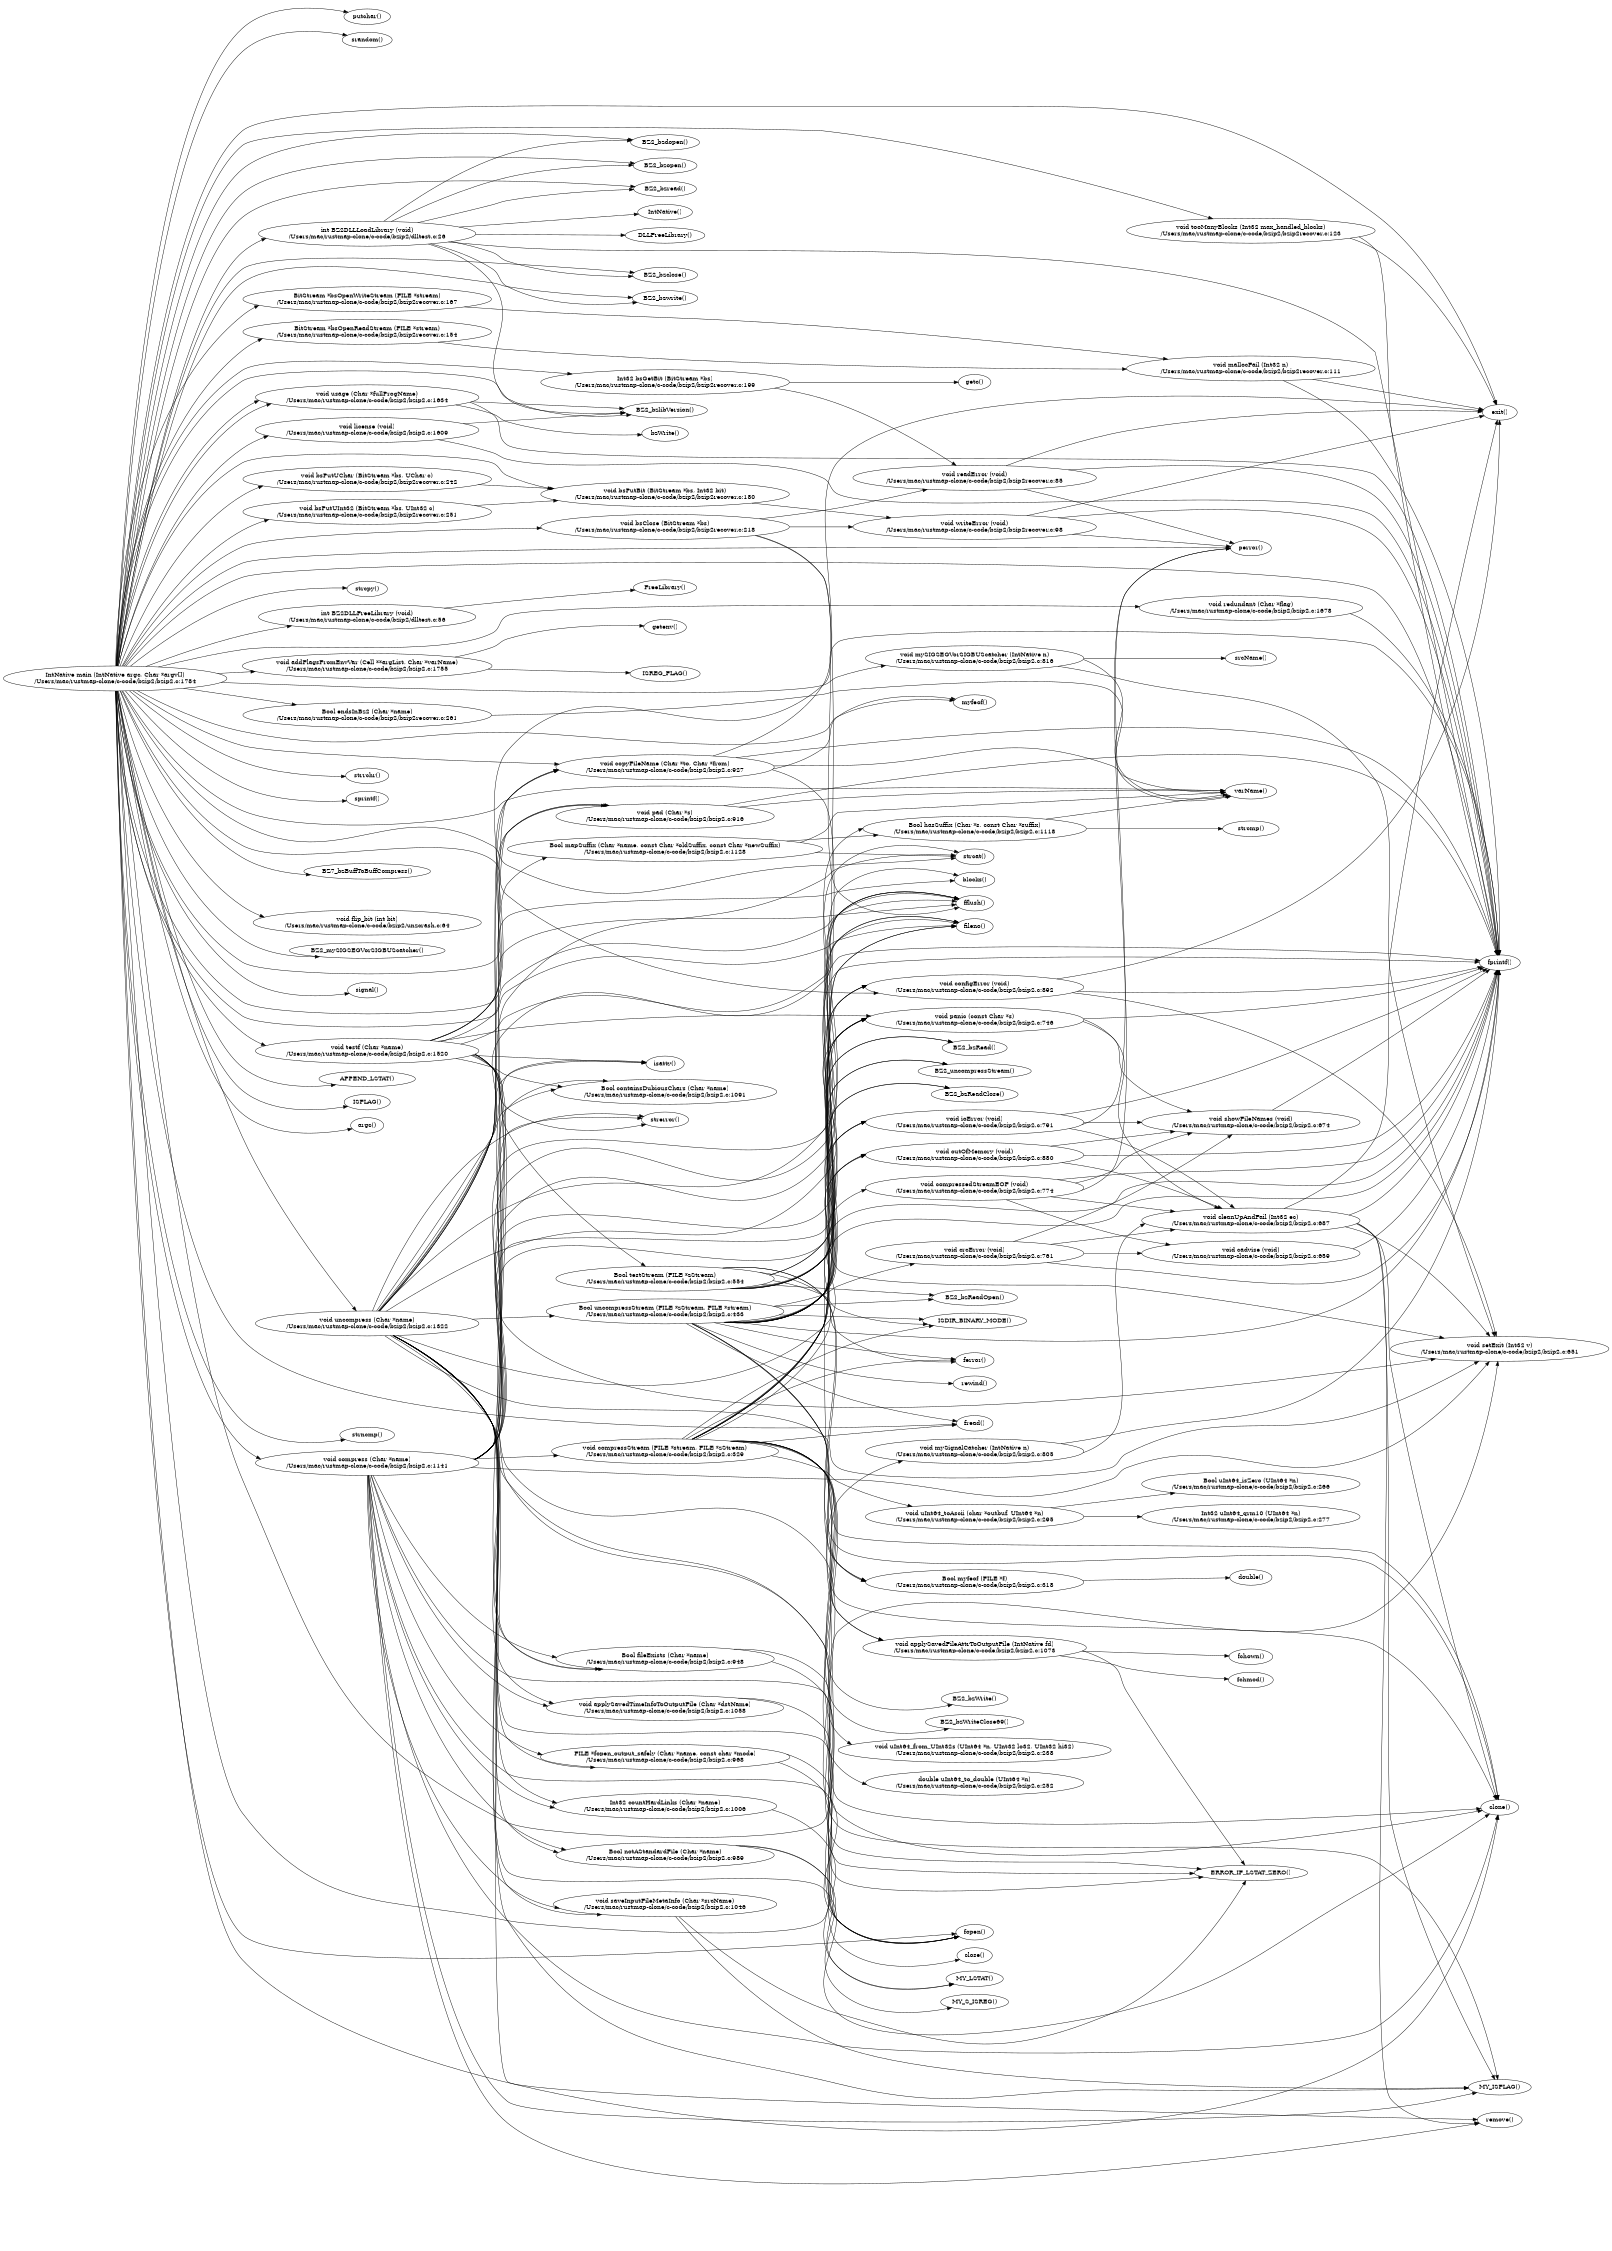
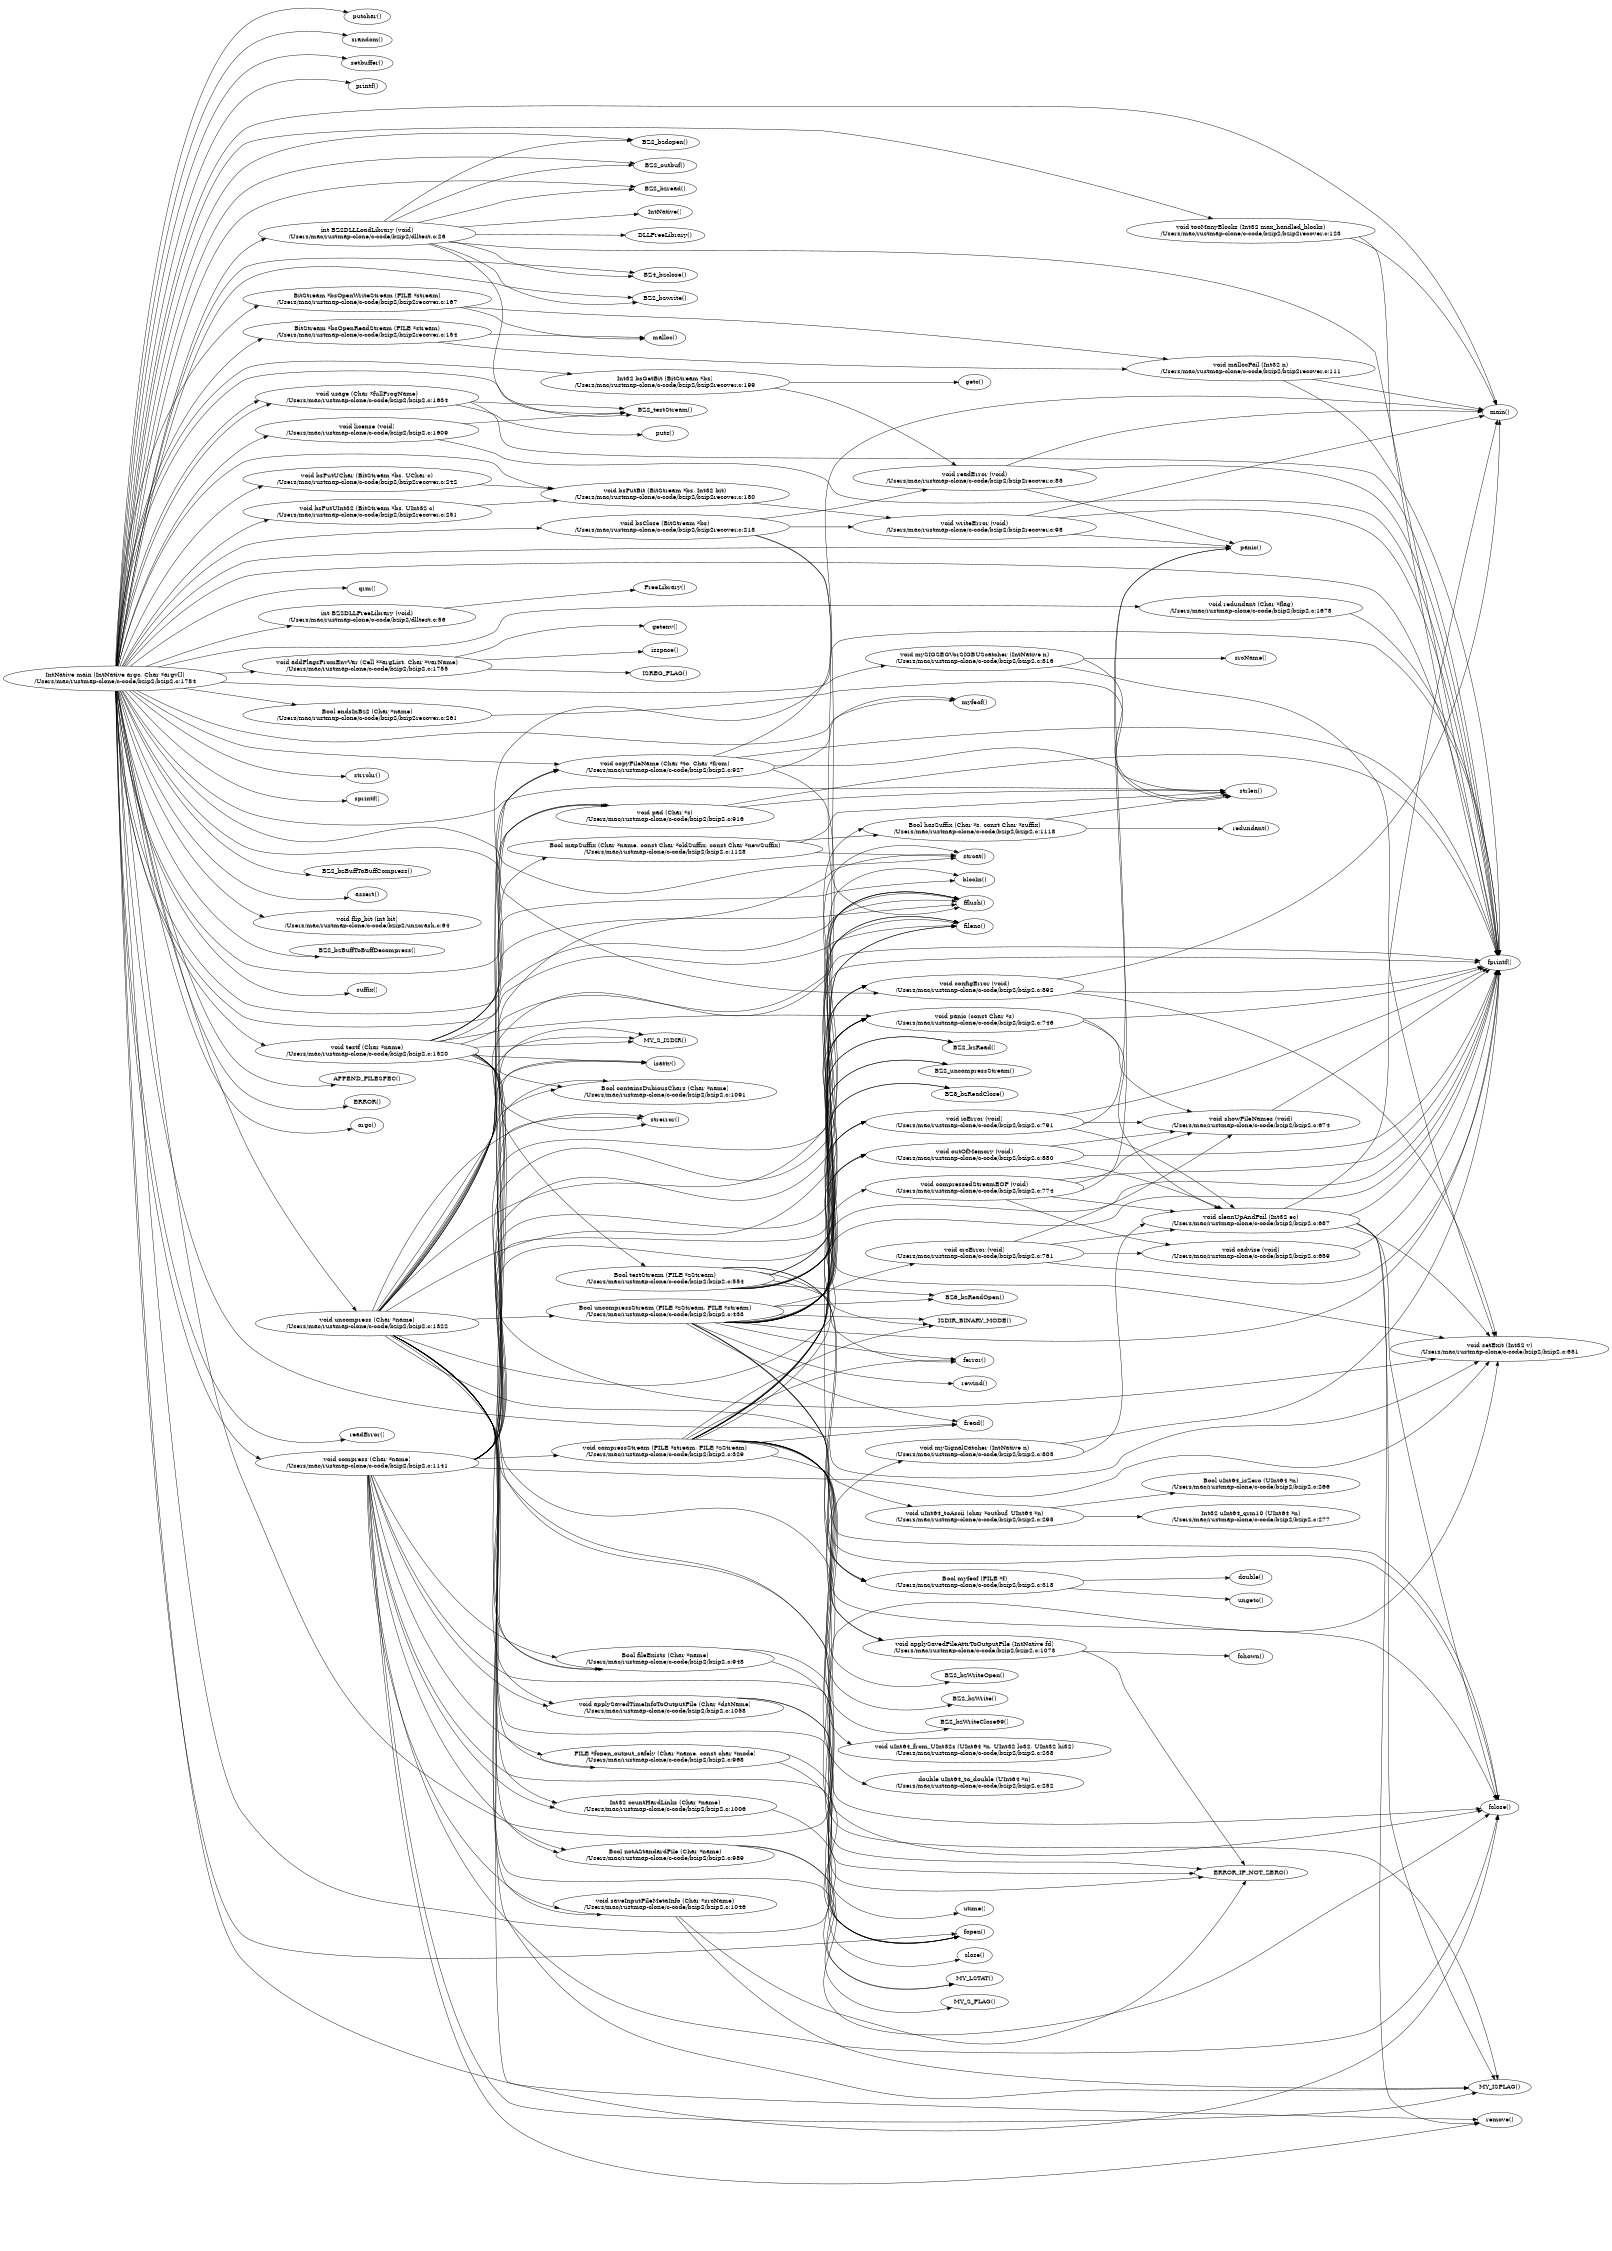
none -> (367, 63)
none -> (367, 86)
(665, 166) -> (665, 166)
(665, 275) -> (665, 275)
none -> (665, 338)
(665, 410) -> (665, 410)
(1500, 412) -> (1500, 412)
(665, 433) -> (665, 433)
(1251, 548) -> (1251, 548)
(367, 589) -> (367, 589)
none -> (665, 650)
(1251, 791) -> (1251, 791)
(1251, 829) -> (1251, 829)
(367, 871) -> (367, 871)
none -> (367, 895)
(367, 951) -> (367, 951)
(367, 990) -> (367, 990)
none -> (665, 1041)
(367, 1079) -> (367, 1079)
(975, 1094) -> (975, 1094)
(367, 1102) -> (367, 1102)
(975, 1298) -> (975, 1298)
(367, 1435) -> (367, 1435)
none -> (1251, 1601)
none -> (975, 1676)
(1251, 1680) -> none
(1500, 1807) -> (1500, 1807)
(1251, 1873) -> (1251, 1873)
none -> (975, 1909)
(975, 2002) -> (975, 2002)
